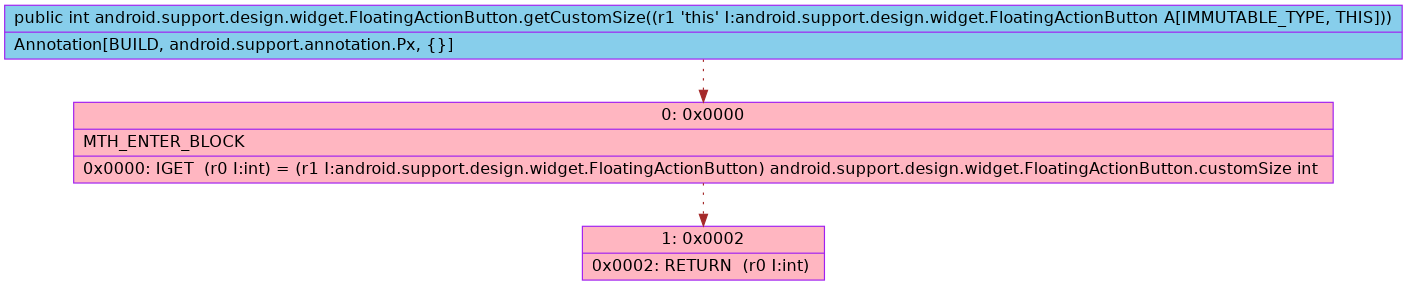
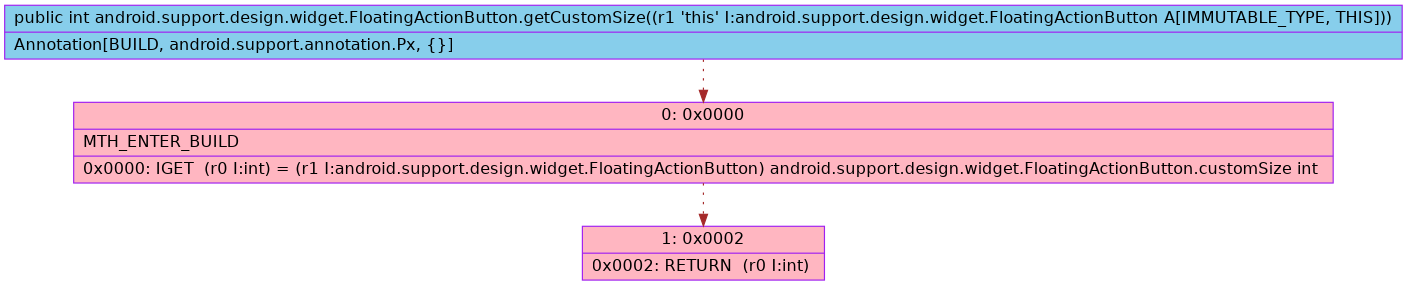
(164, 142) -> (161, 142)
